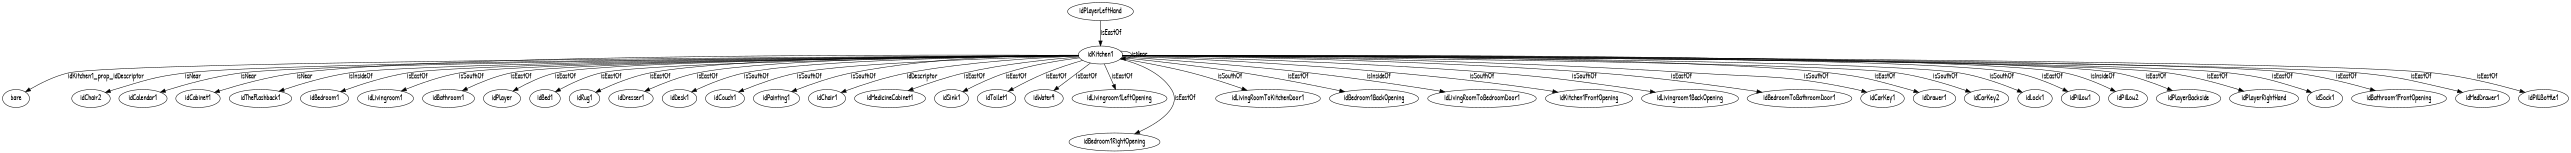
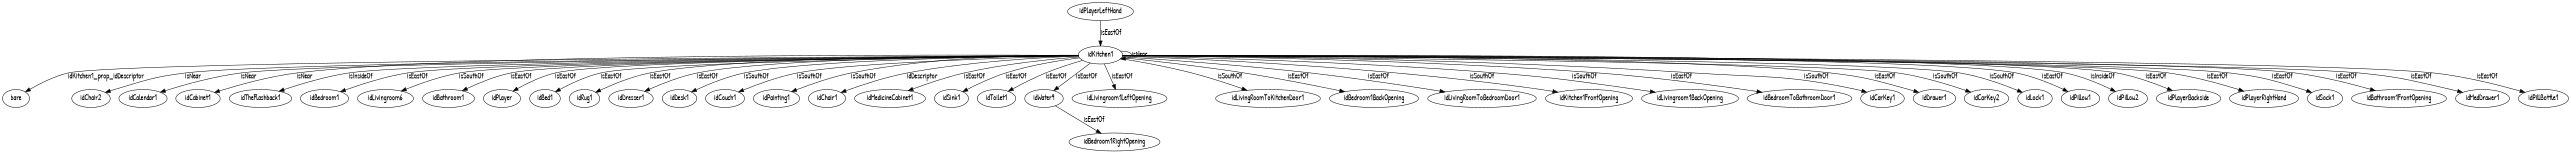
(1379, 77) -> (1379, 77)
(1171, 89) -> (1076, 118)
(386, 98) -> (386, 98)
